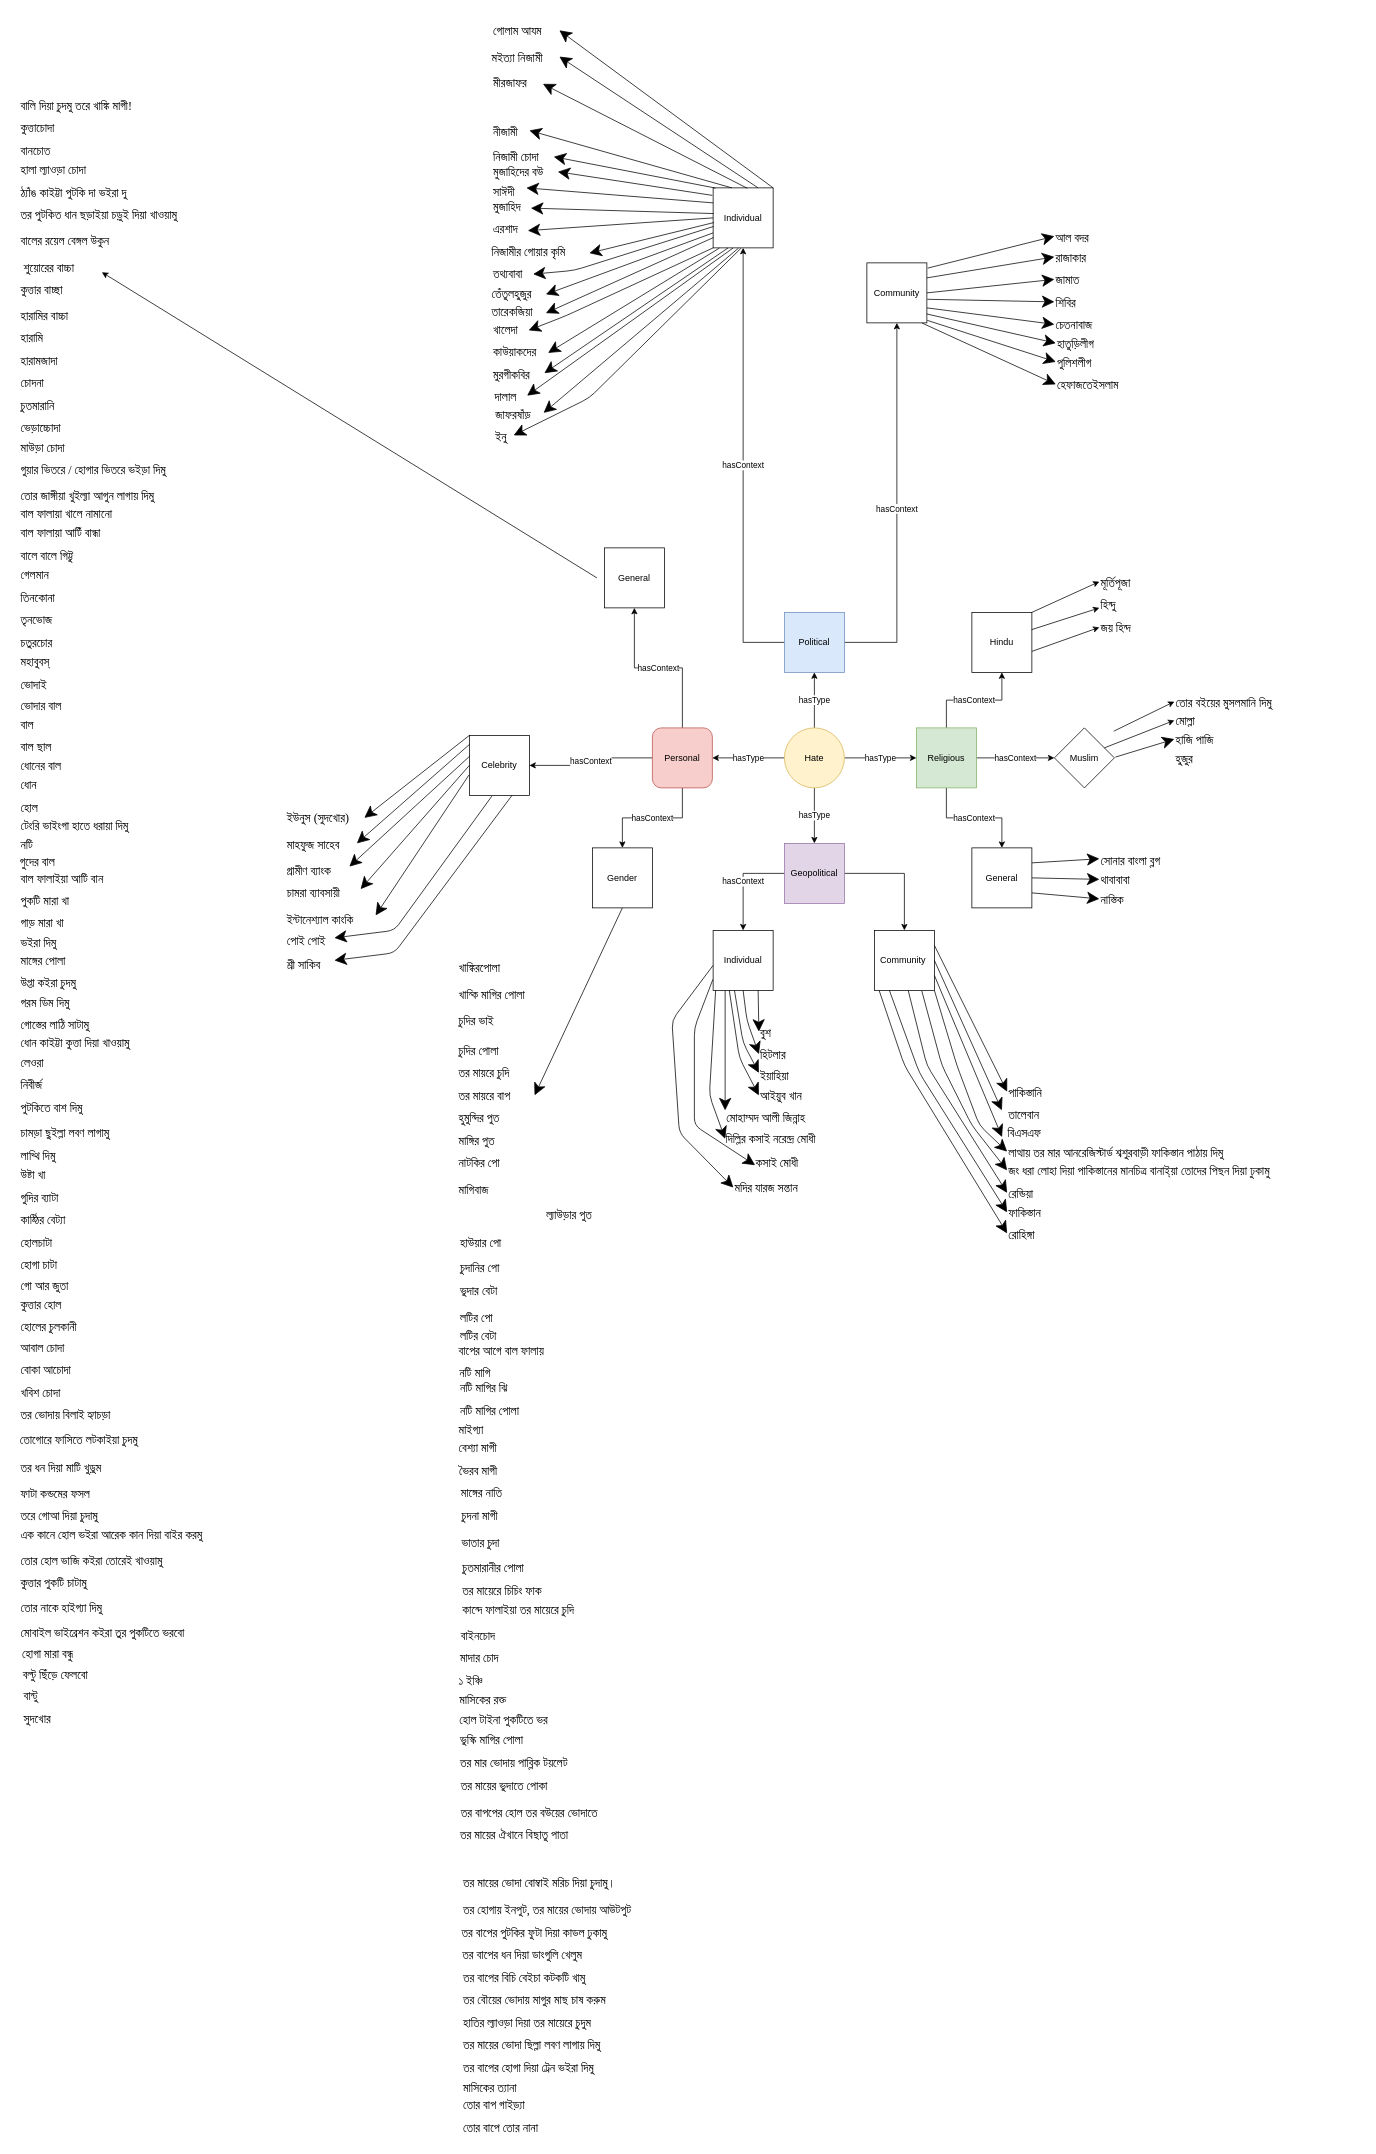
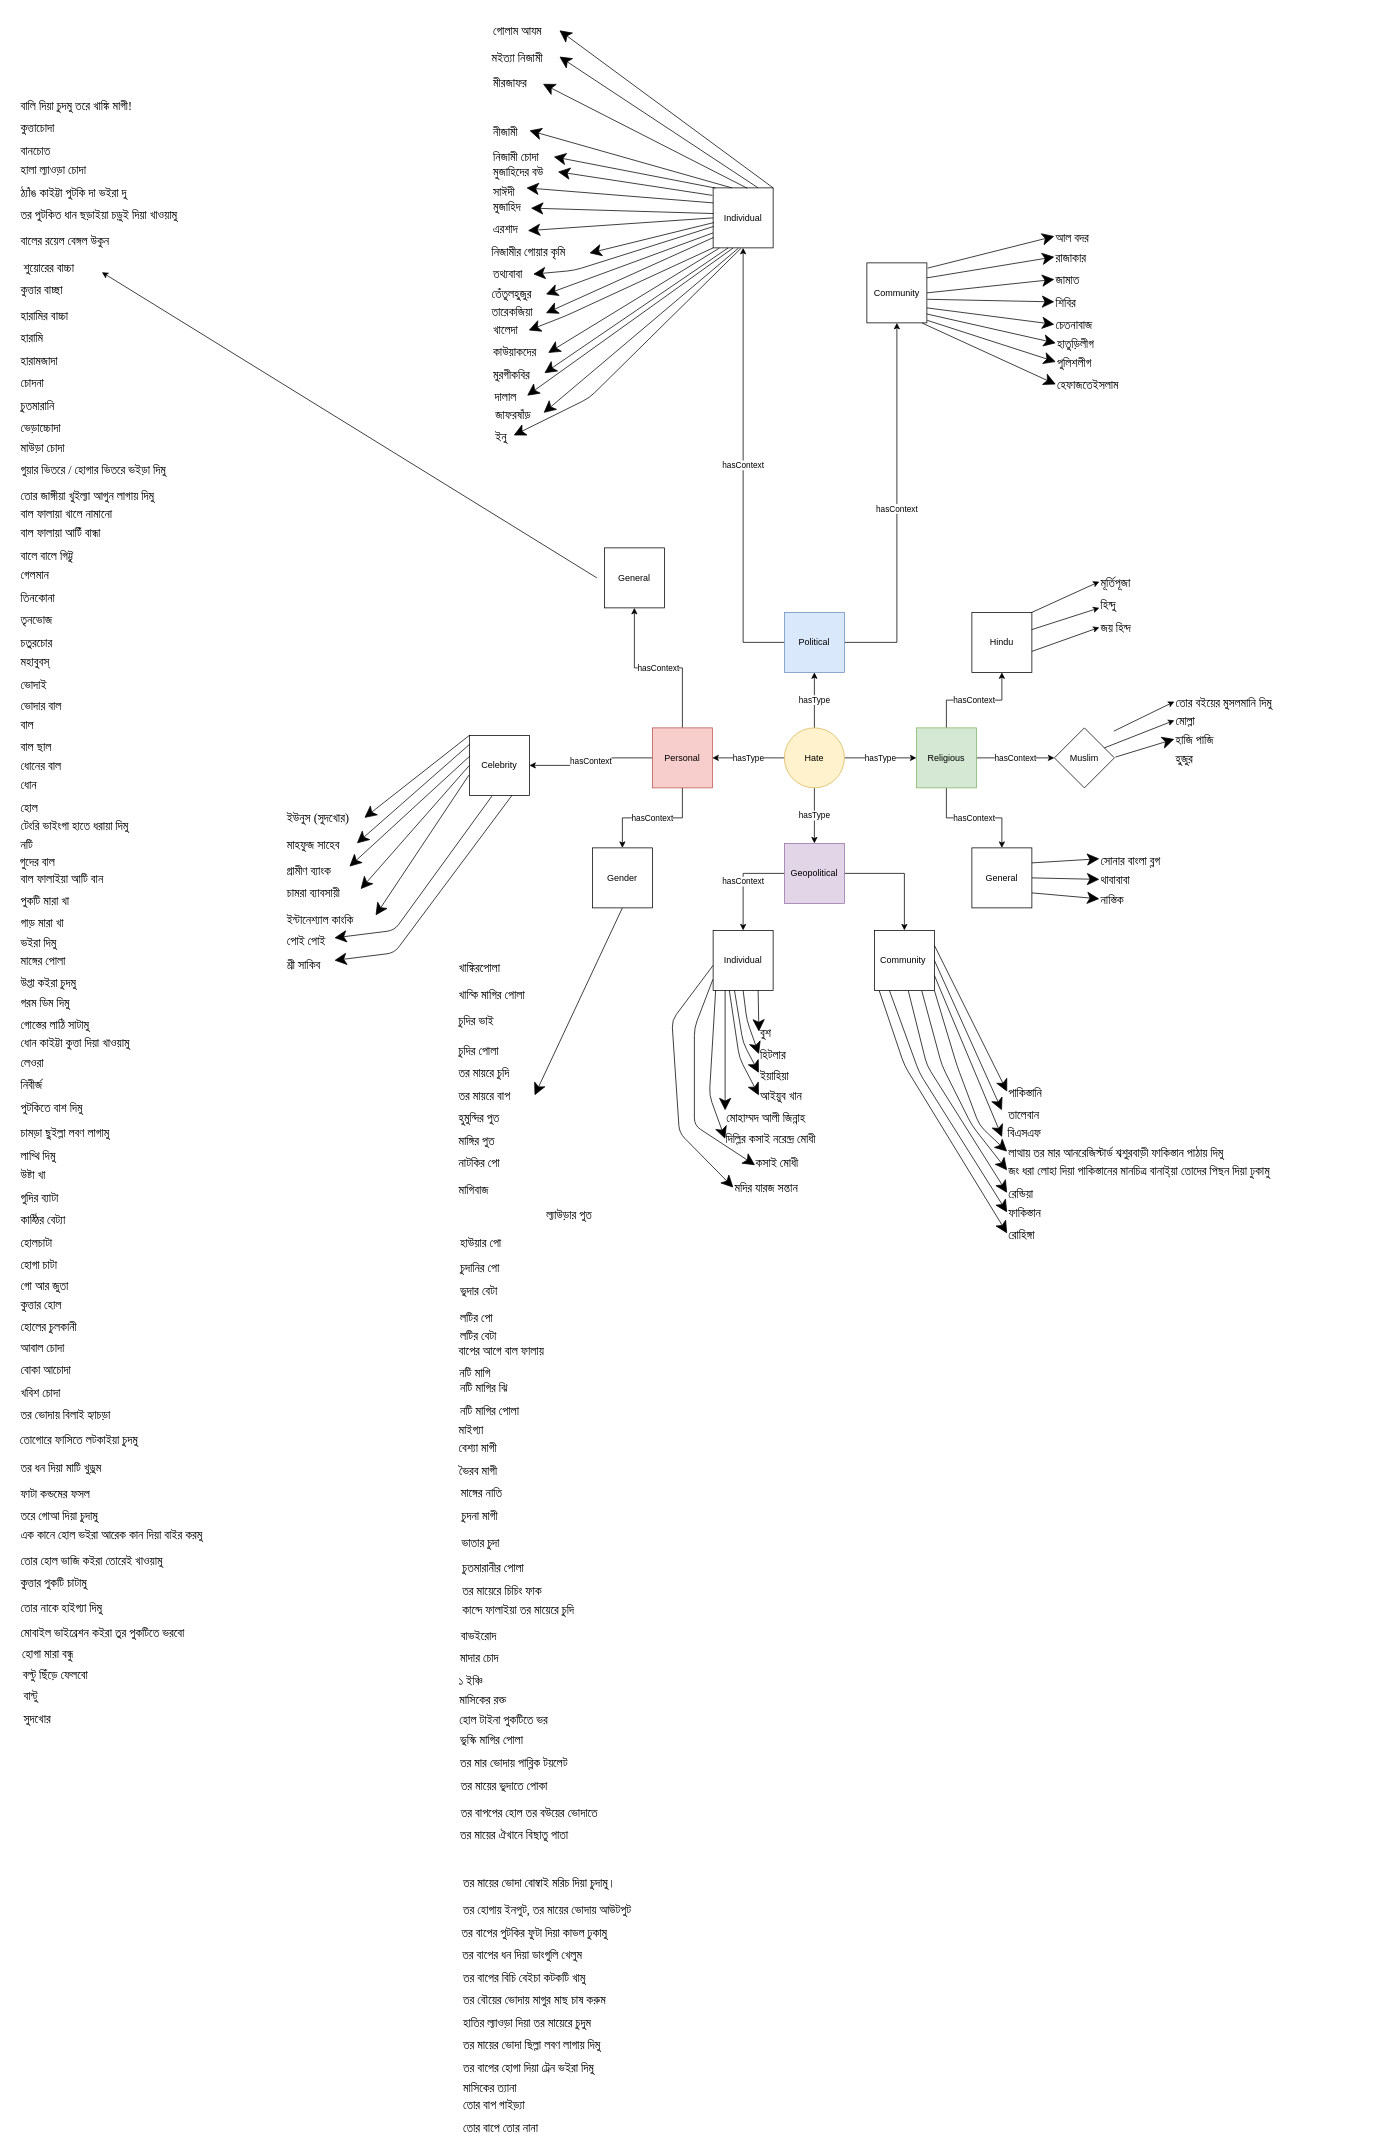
(682, 758) -> (682, 758)
(479, 1634) -> (479, 1634)
